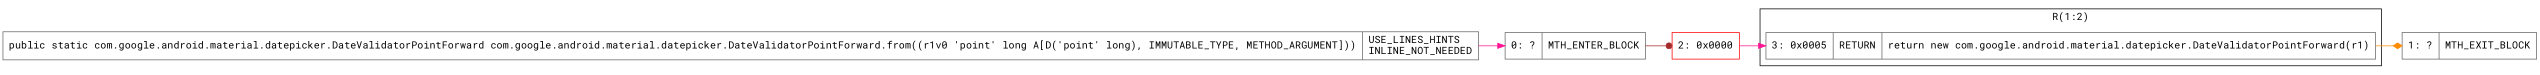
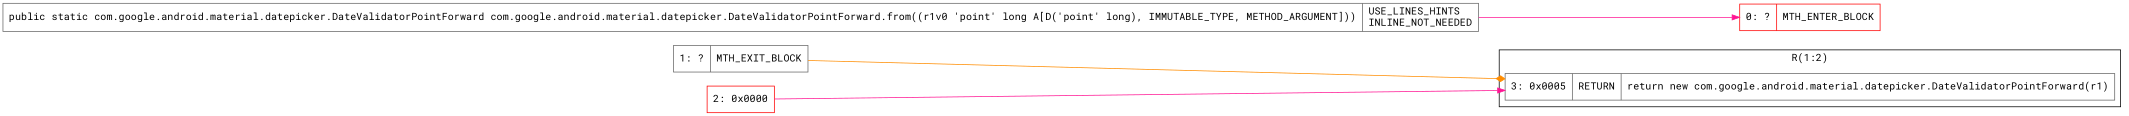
(1575, 46) -> (1810, 17)
(1656, 46) -> none
(2386, 46) -> (1152, 70)
